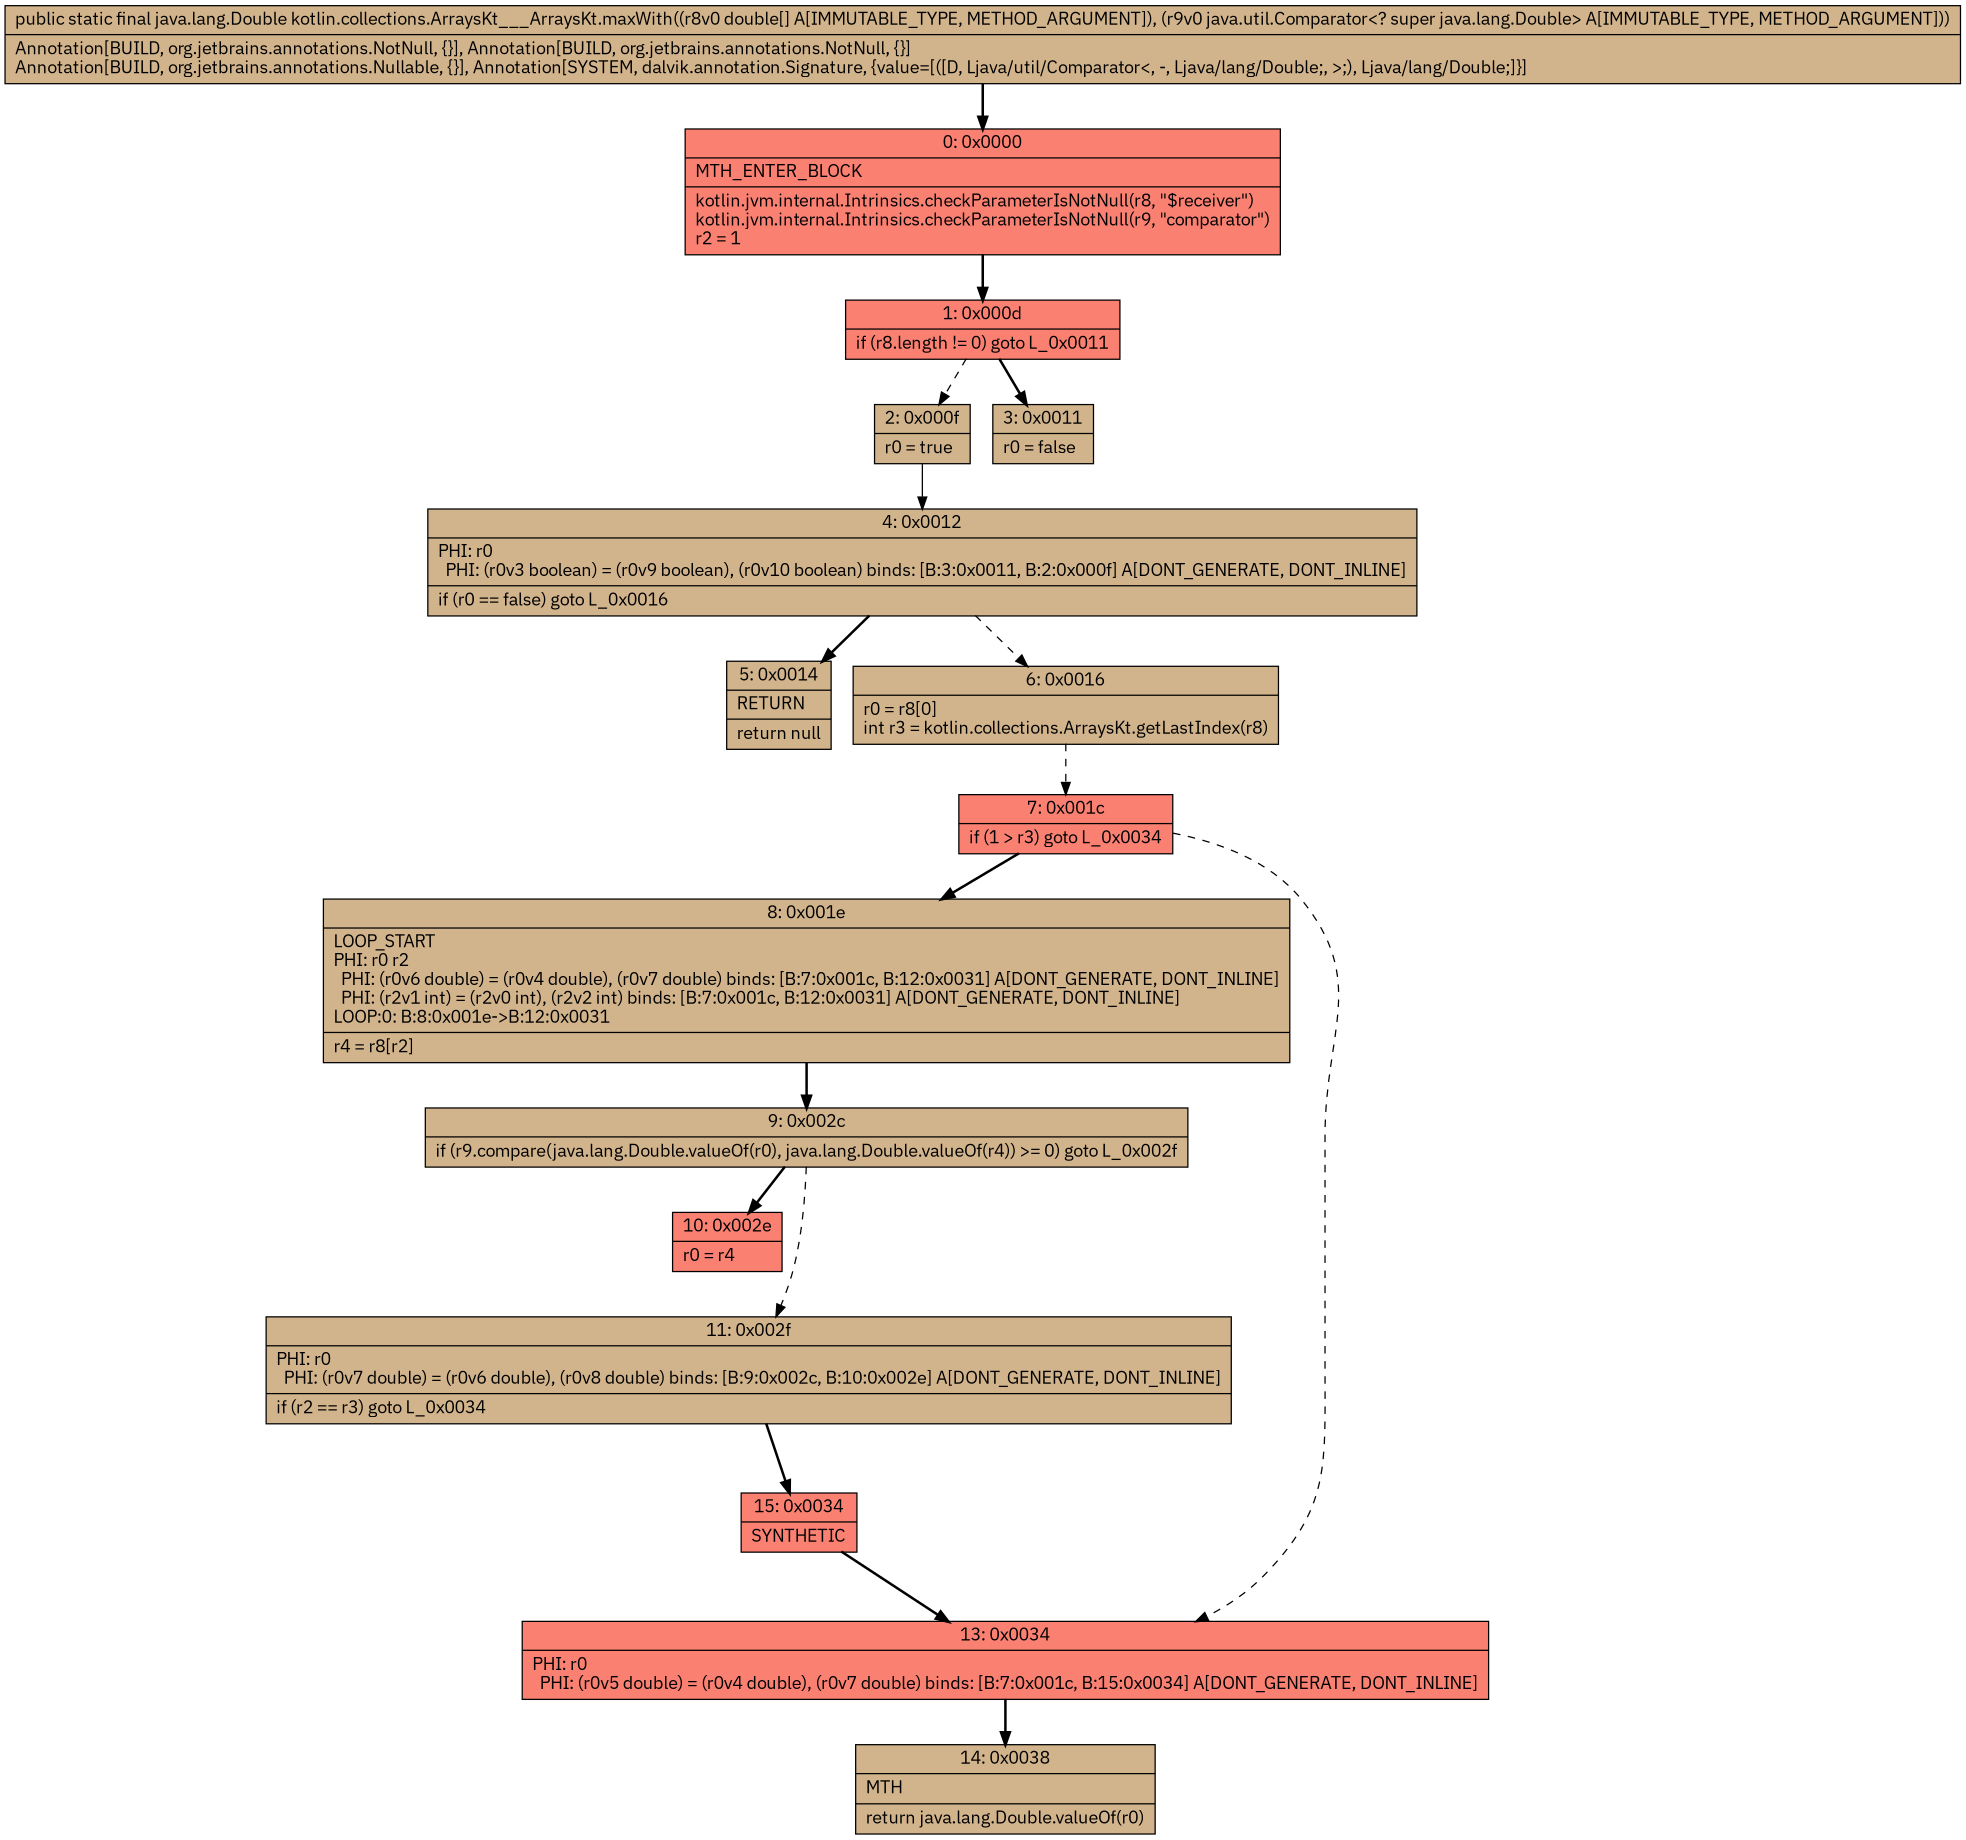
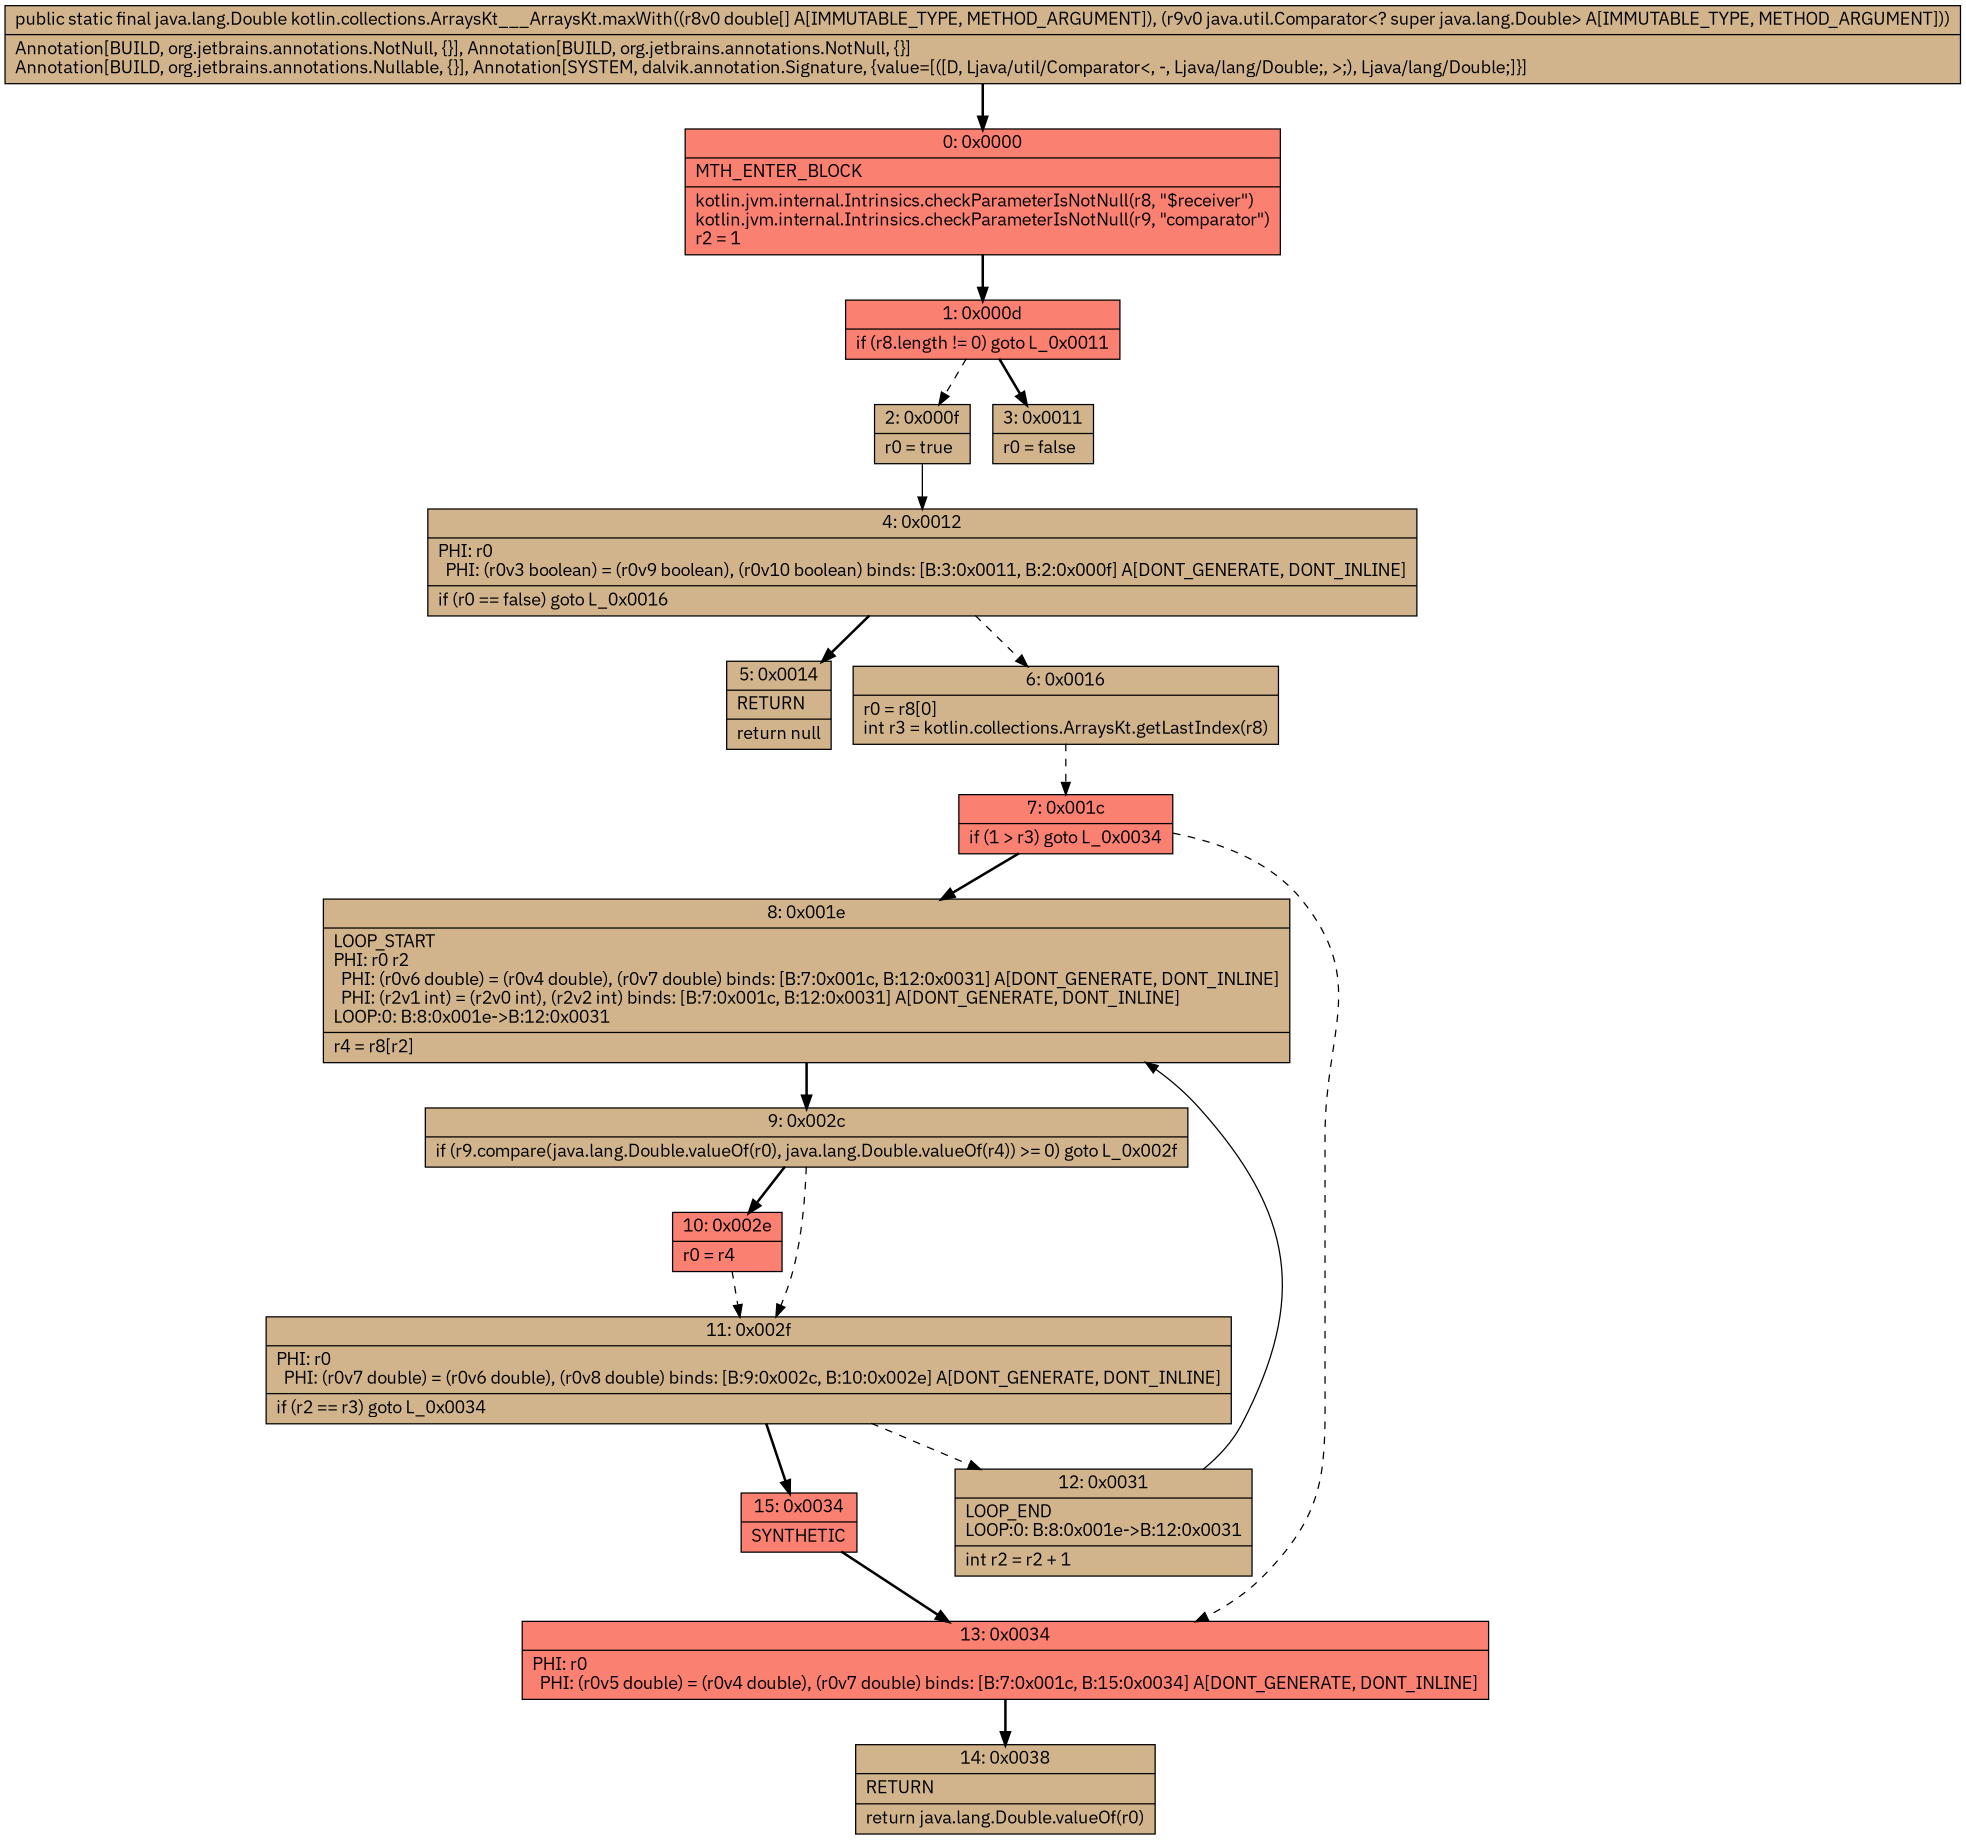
none -> (735, 1288)
none -> (1104, 1523)
(885, 1788) -> (900, 1788)
